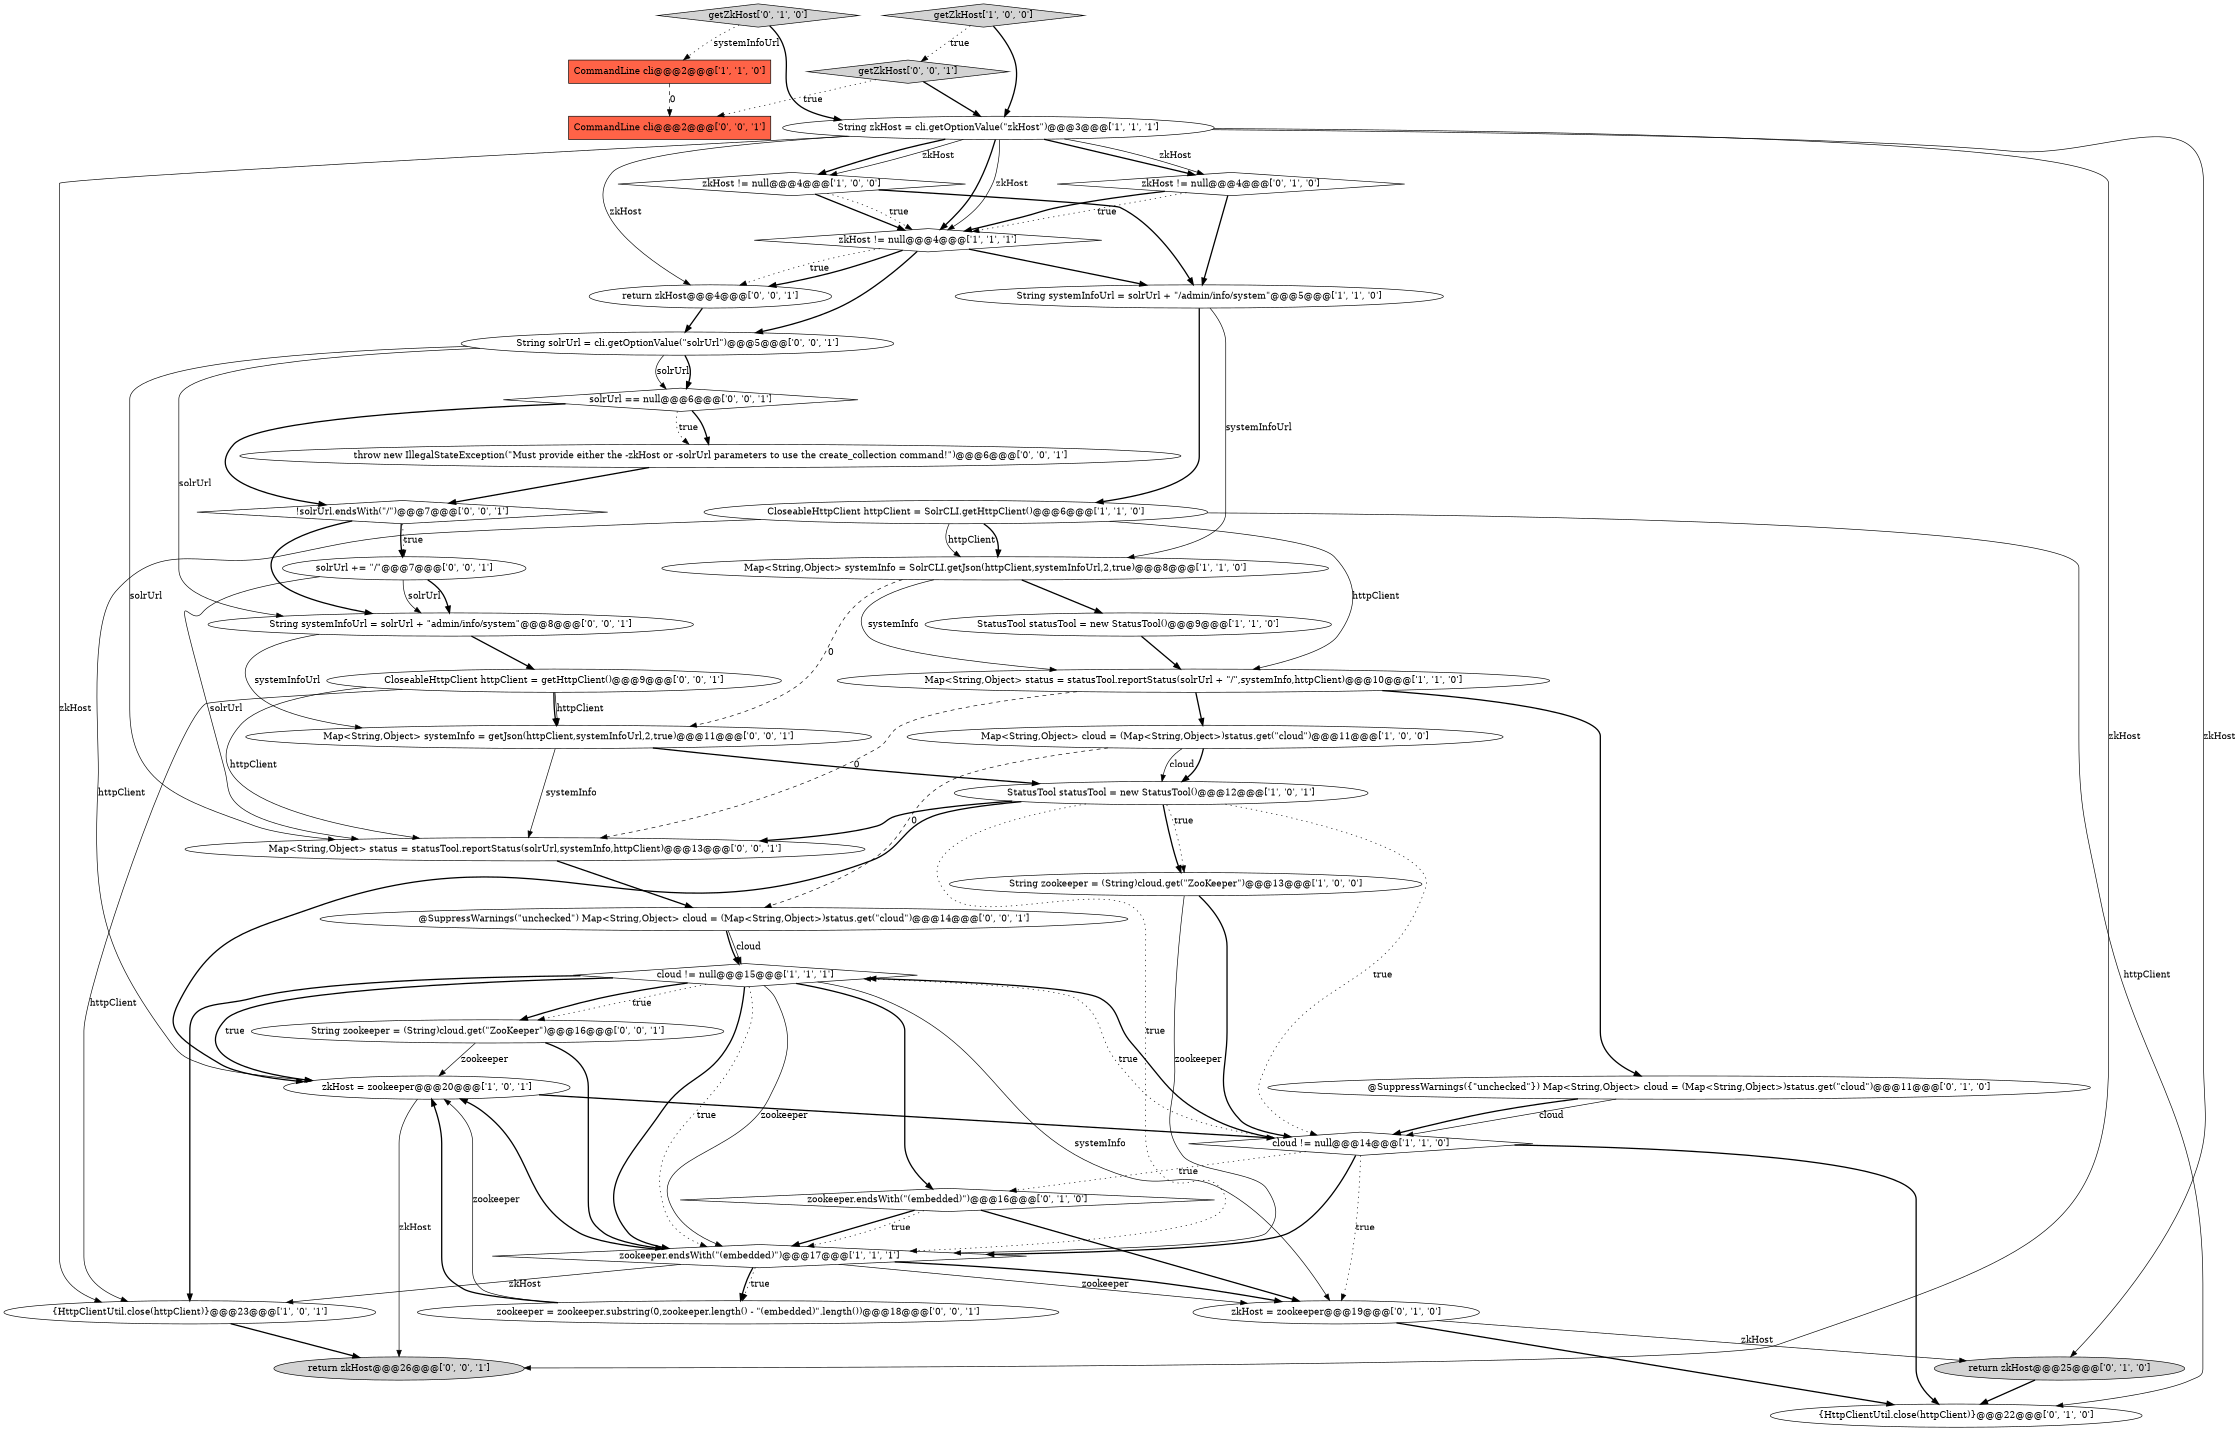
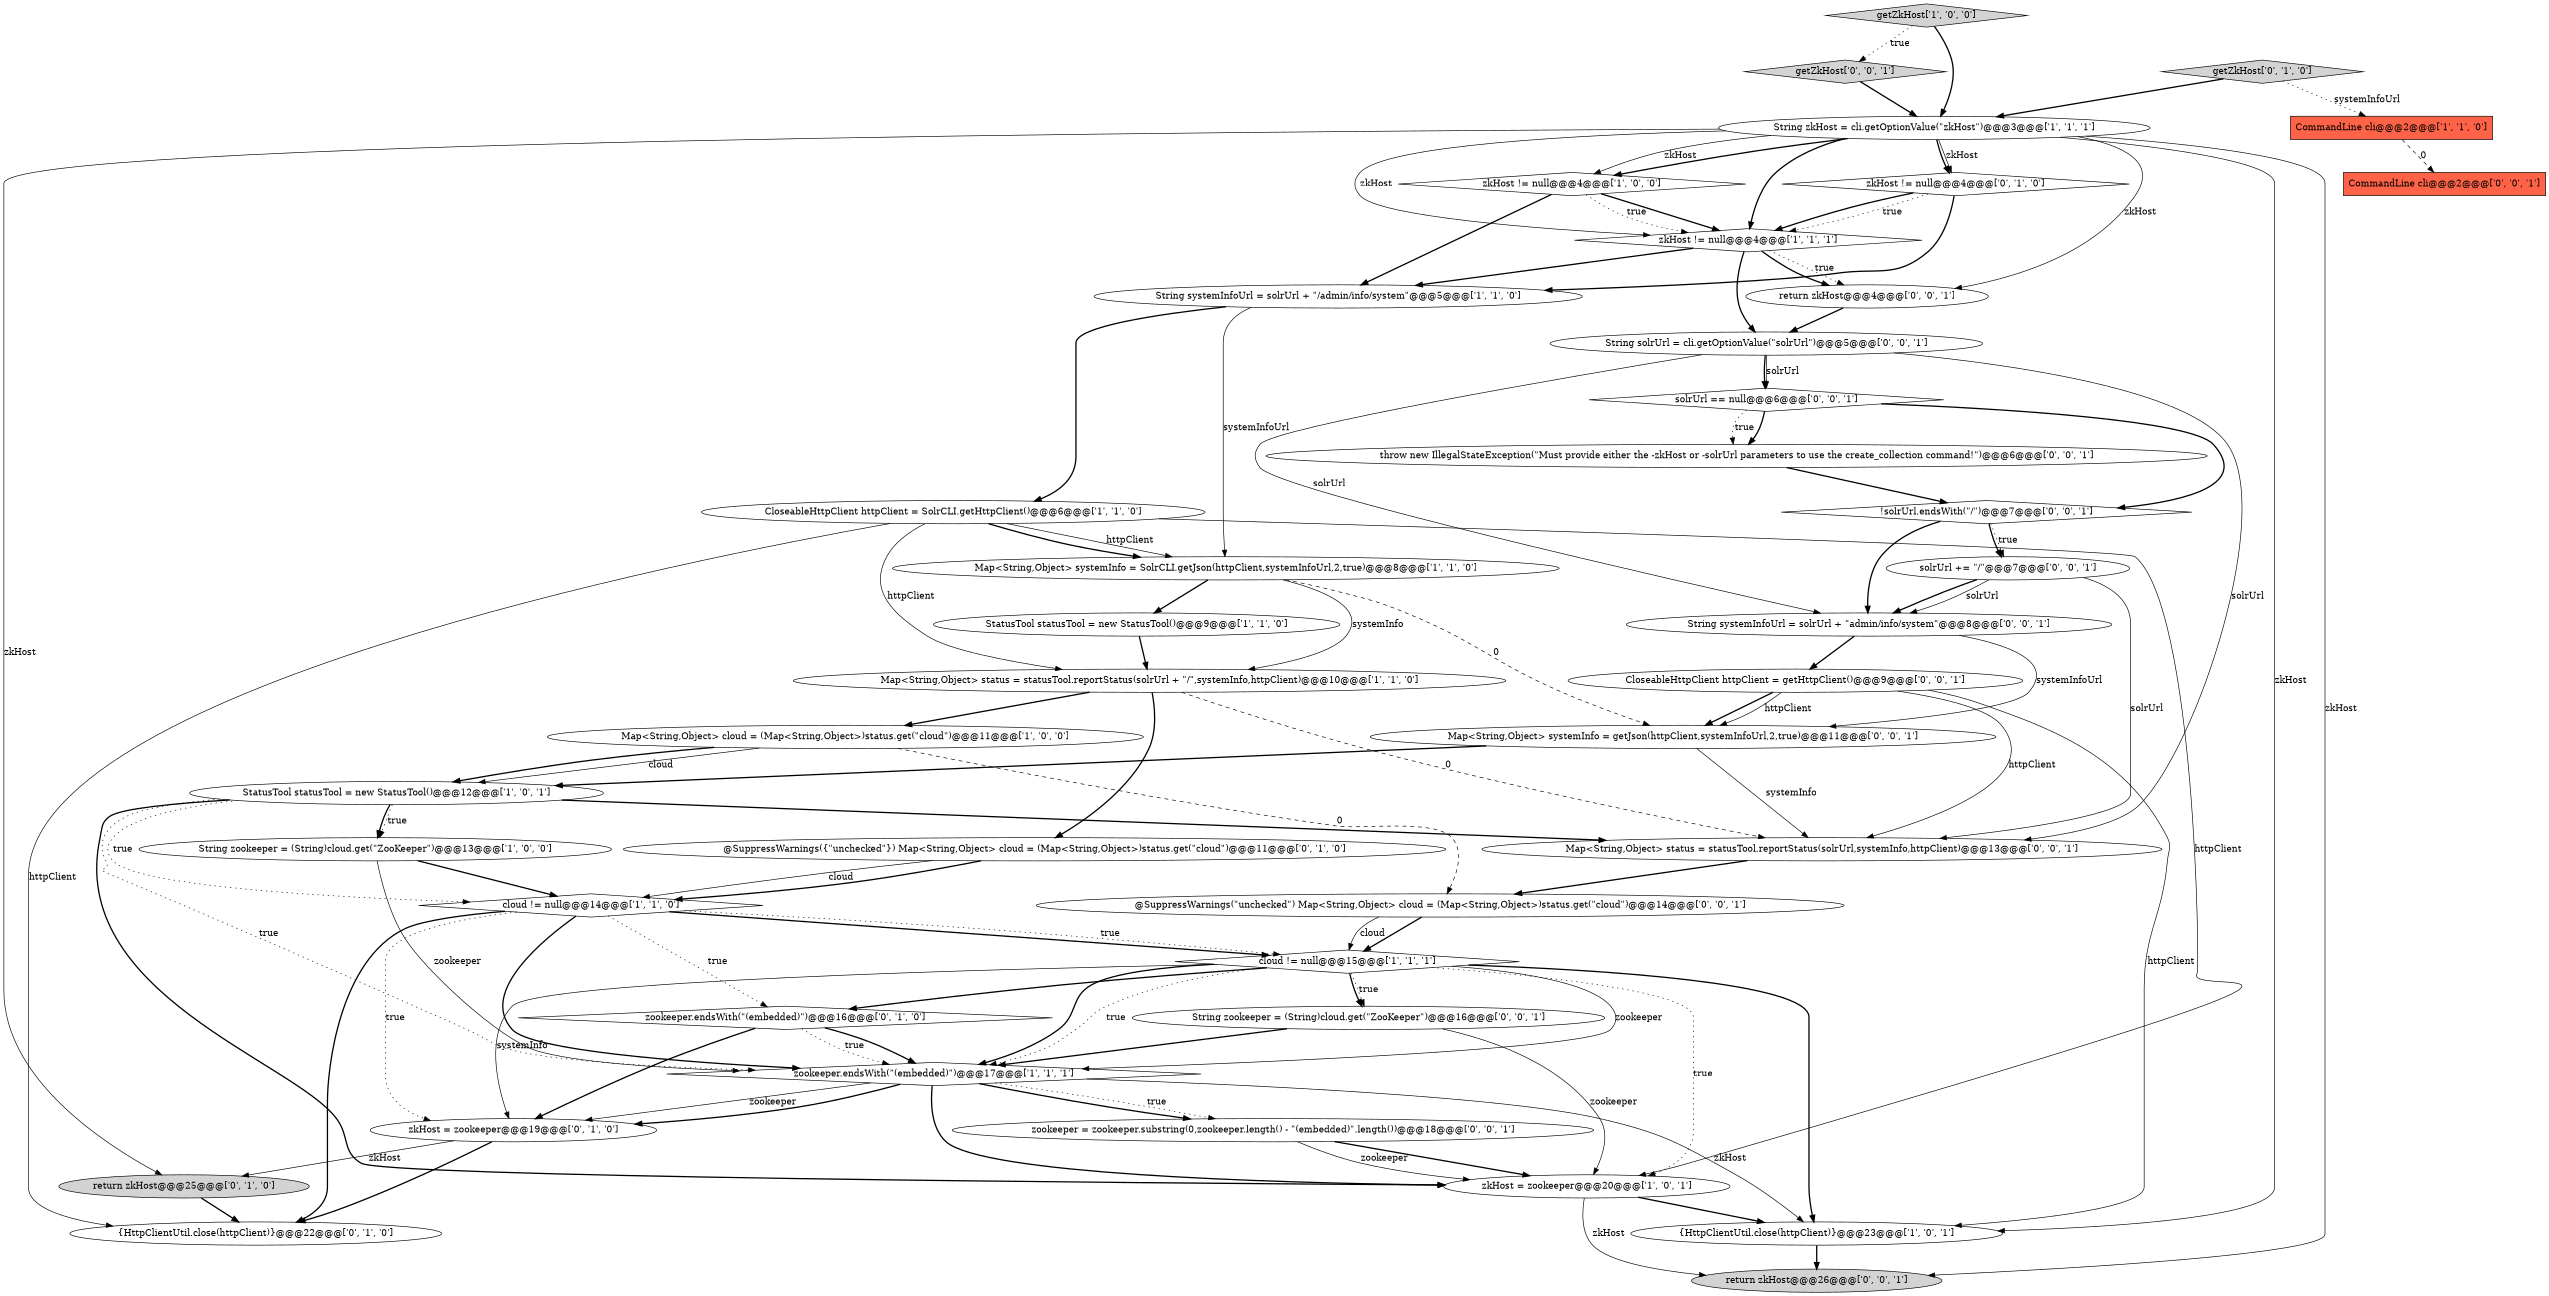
(800, 97) -> none
(354, 992) -> (1653, 996)
(885, 1115) -> (1698, 1209)
